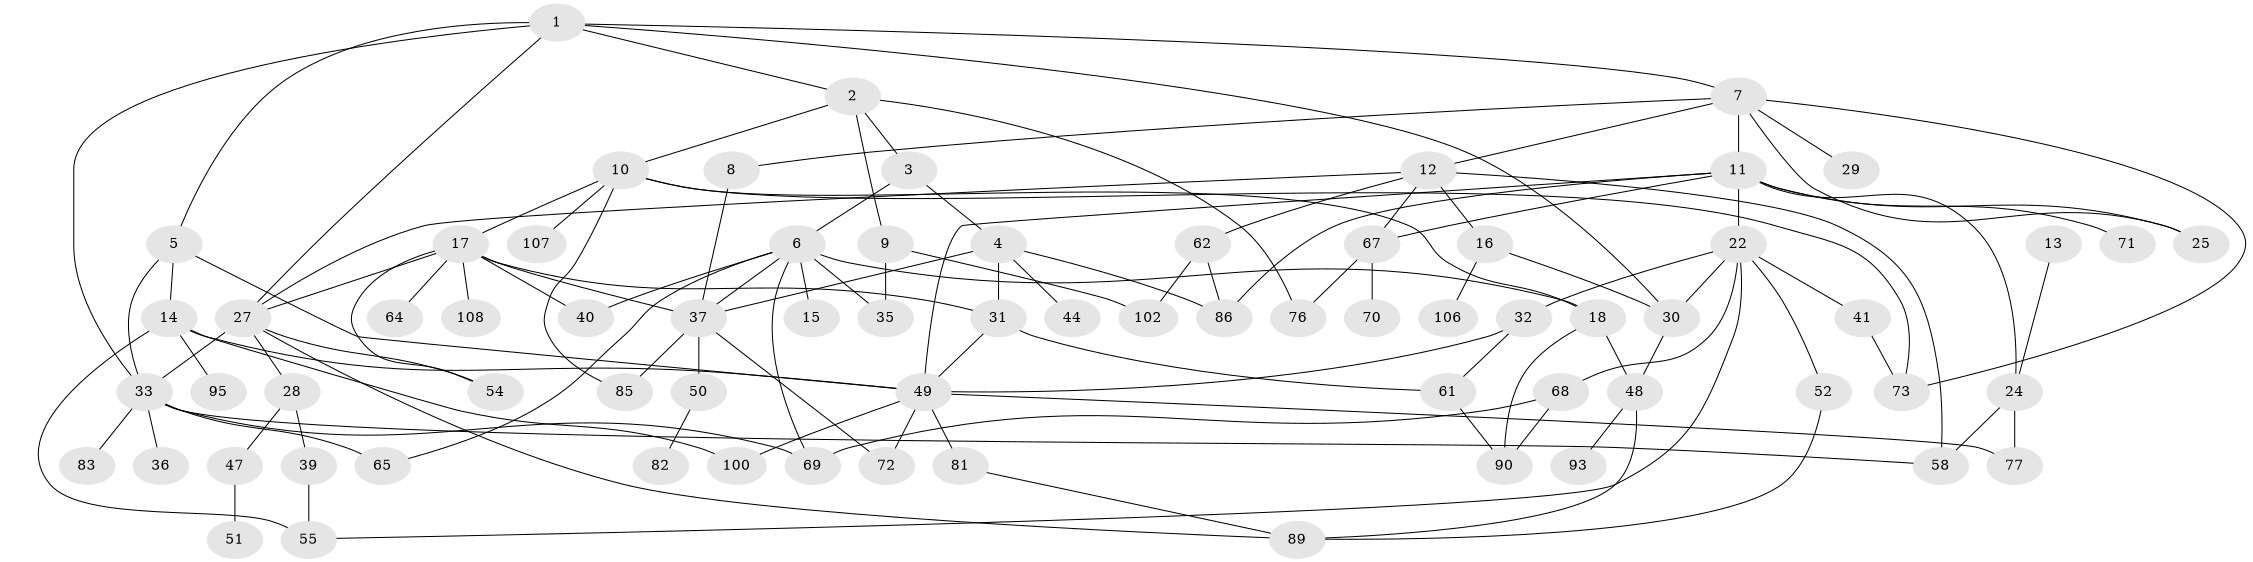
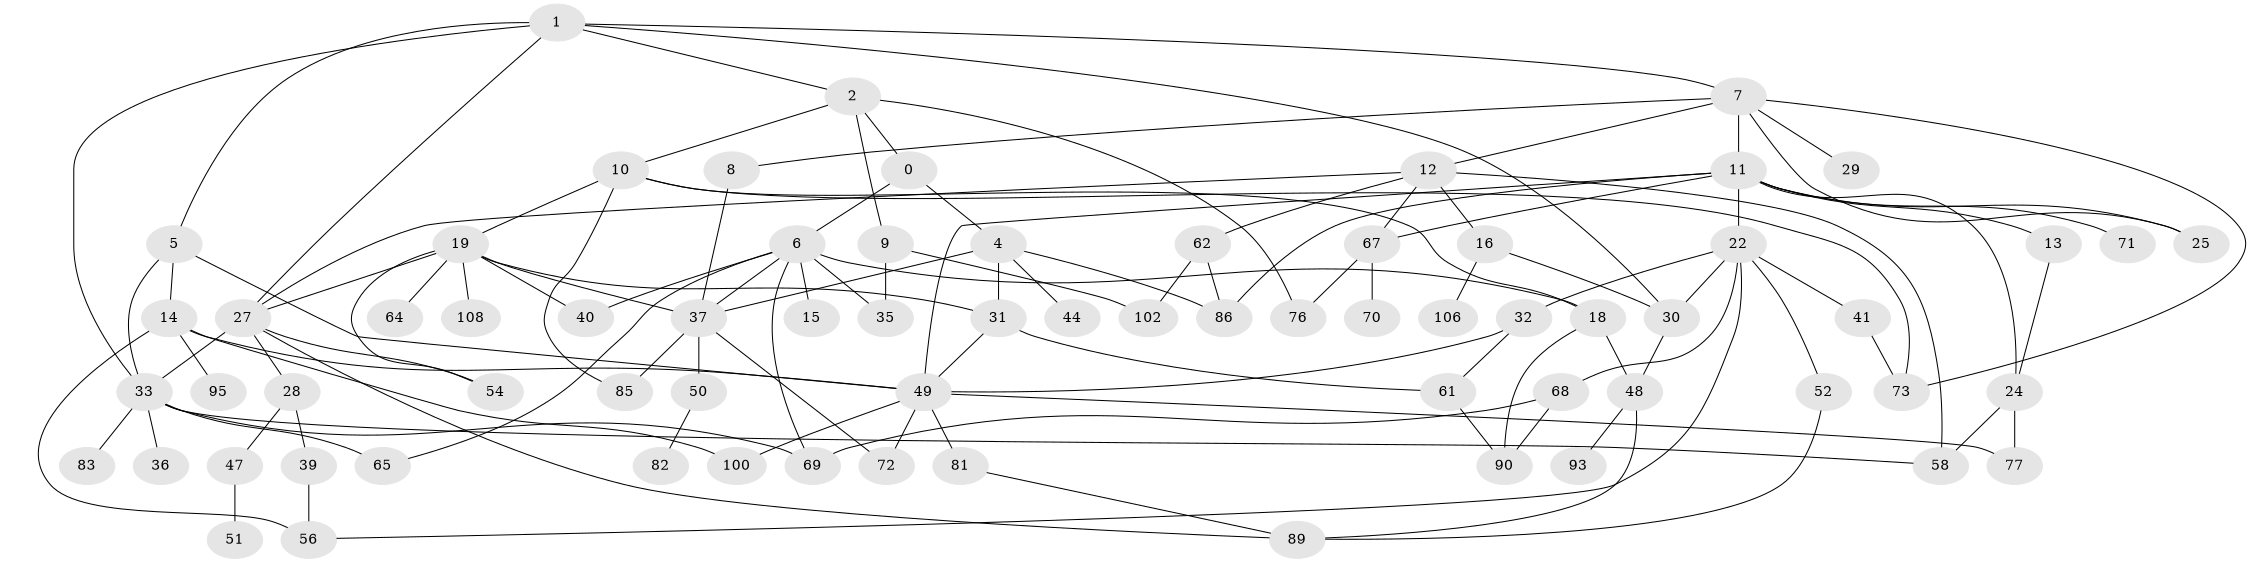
(909, 170) -> (909, 170)
none -> (1896, 207)
(461, 244) -> (461, 244)
(537, 244) -> none
(309, 540) -> (309, 540)
